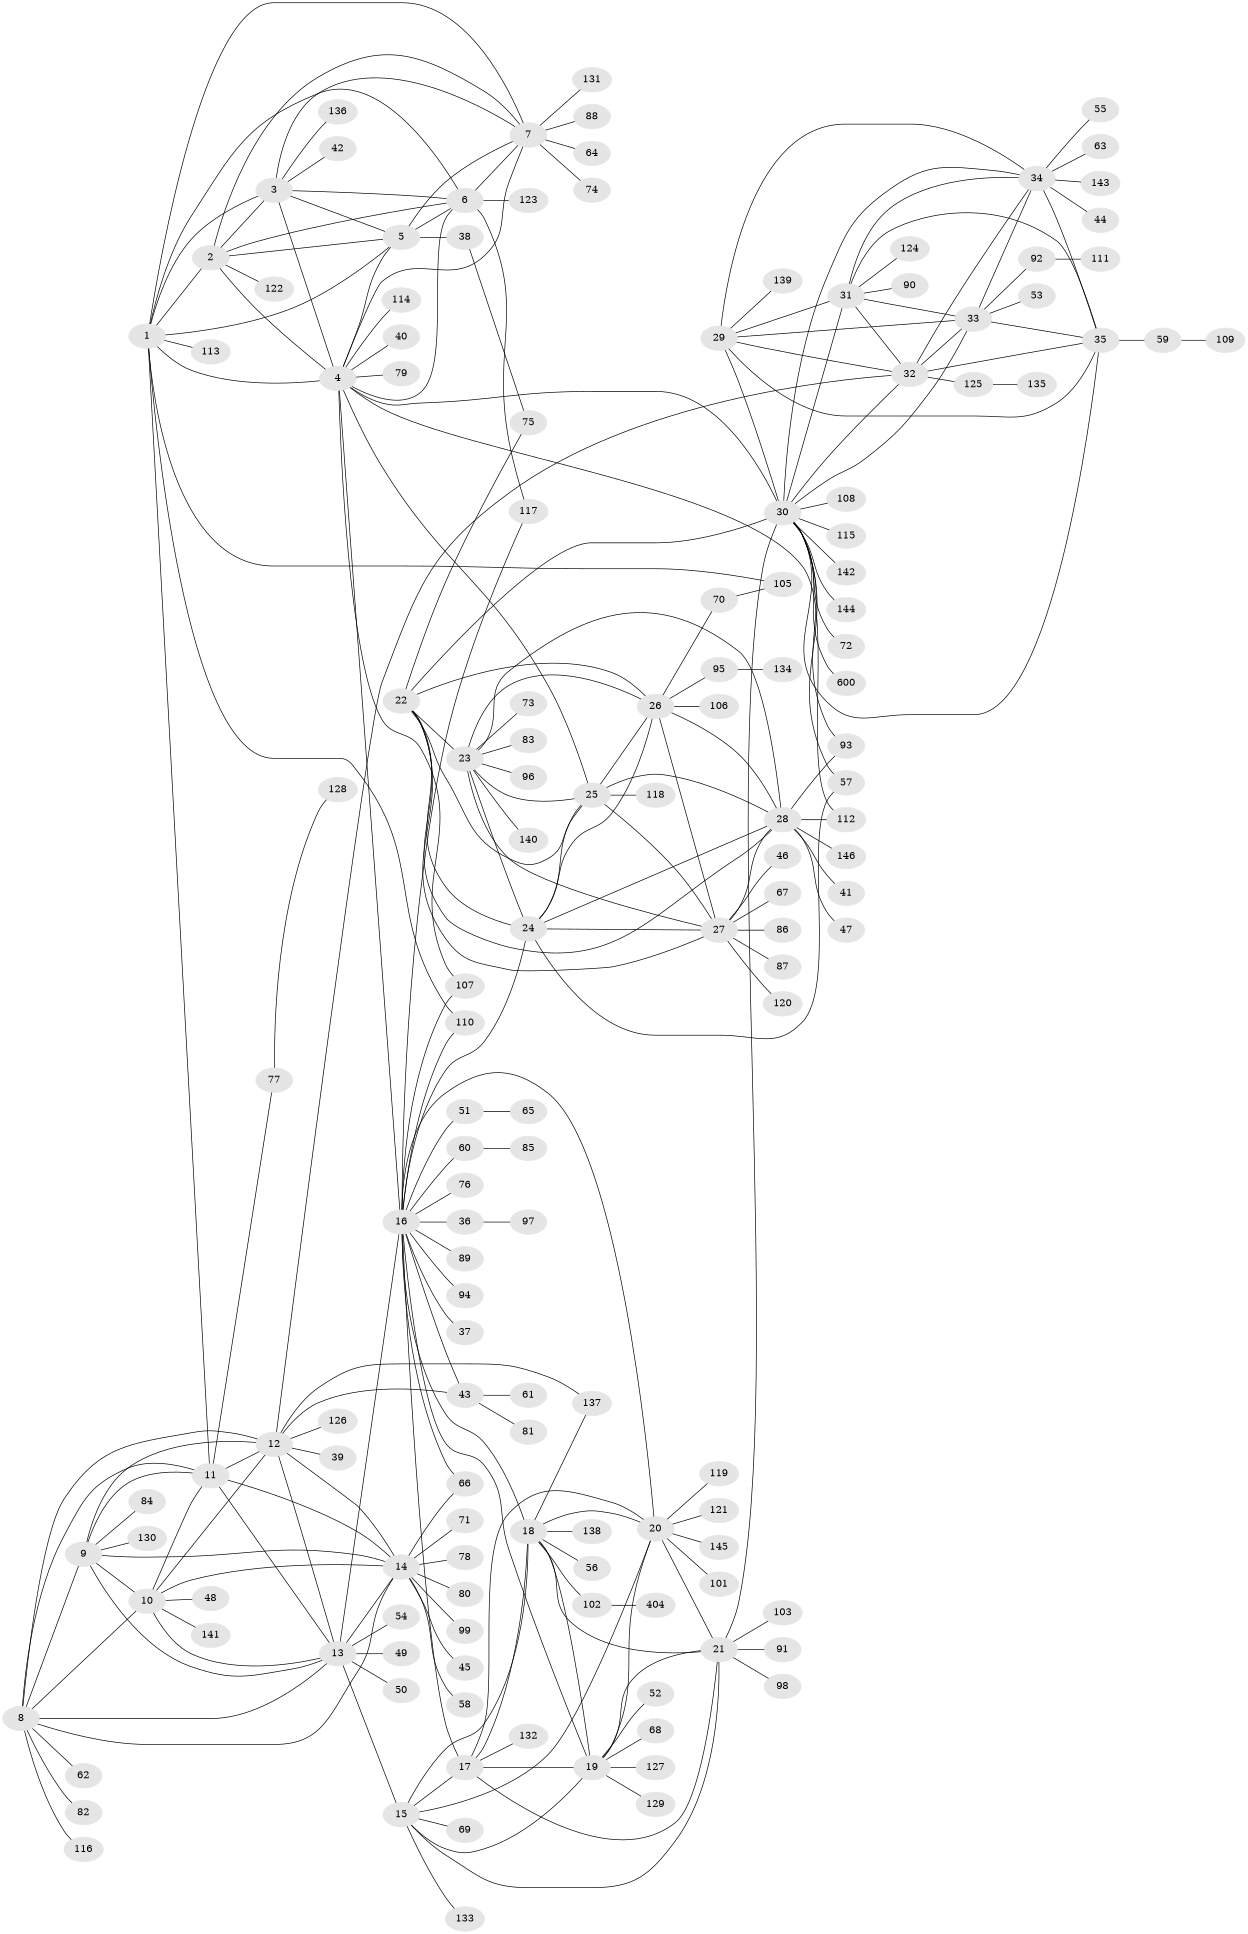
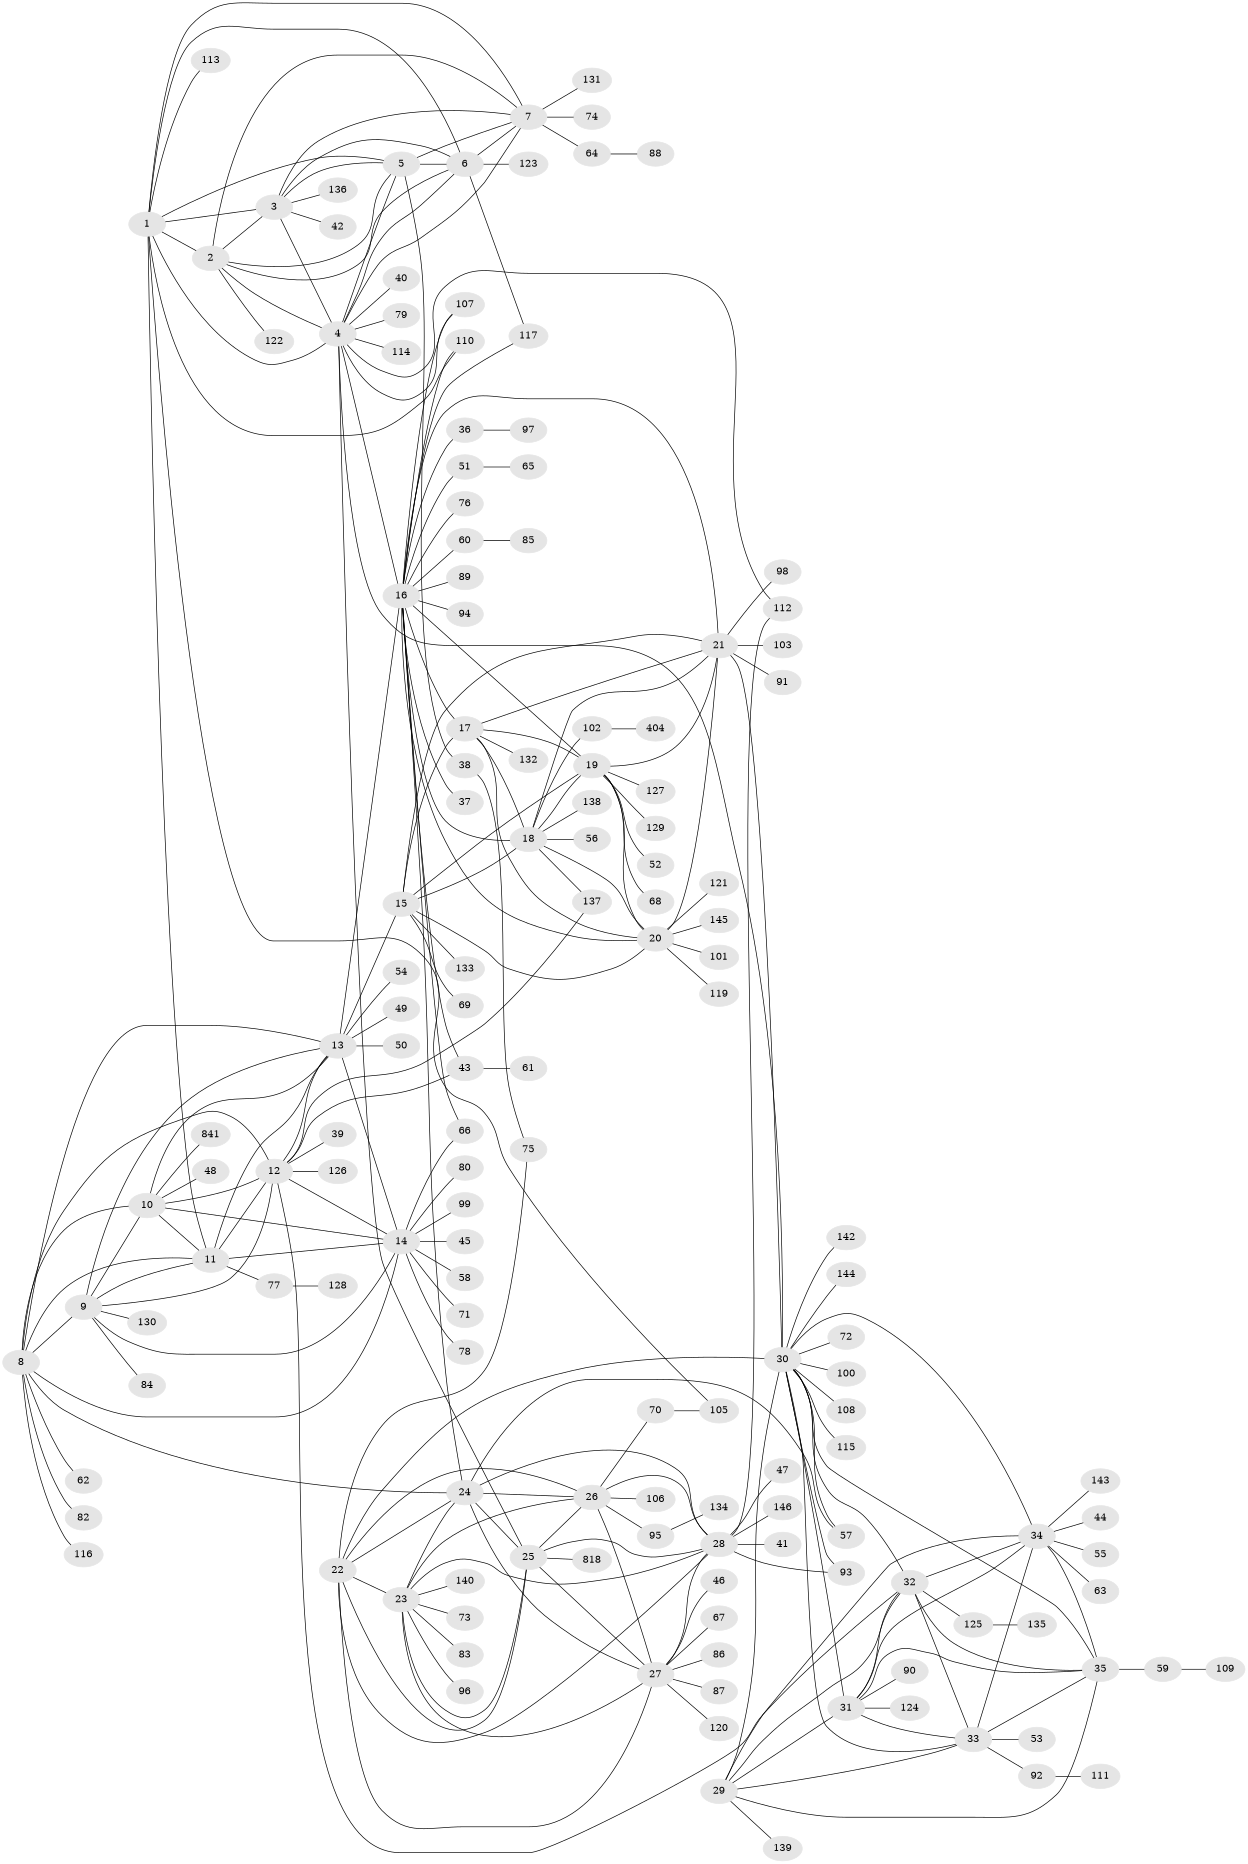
(560, 126) -> (624, 154)
none -> (572, 399)
(846, 683) -> (846, 1374)
(656, 795) -> (592, 1560)
(528, 1432) -> none
none -> (225, 1469)
(211, 1635) -> (211, 1135)
